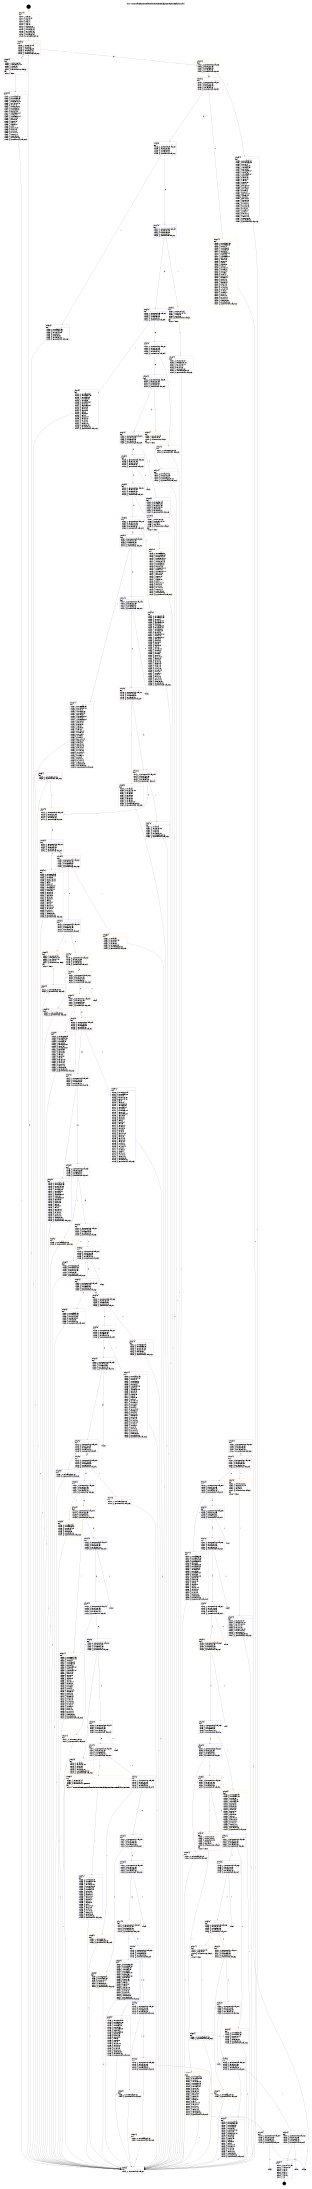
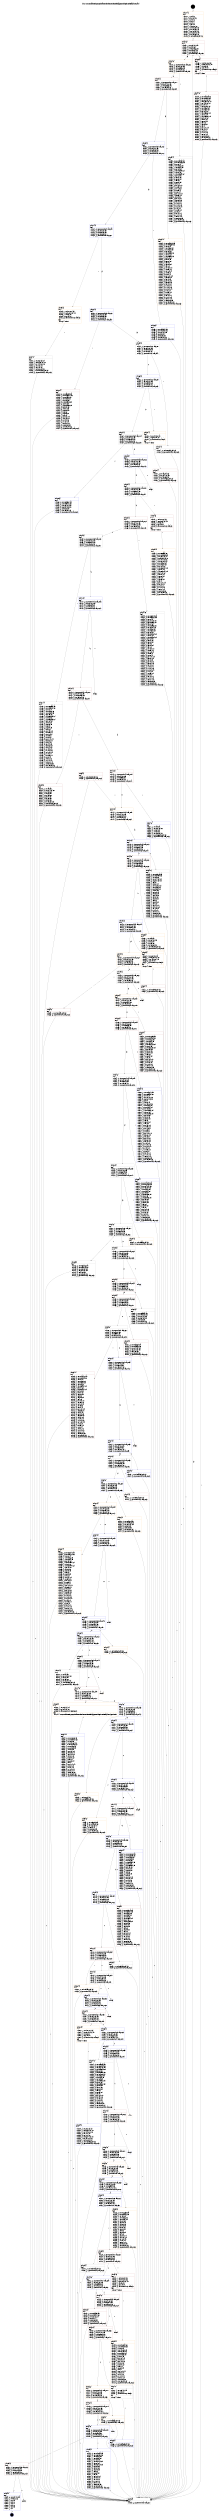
(286, 2159) -> (100, 1989)
